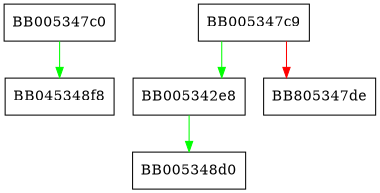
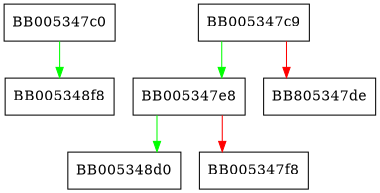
(60, 97) -> (60, 97)
(189, 97) -> (189, 97)
none -> (254, 171)
